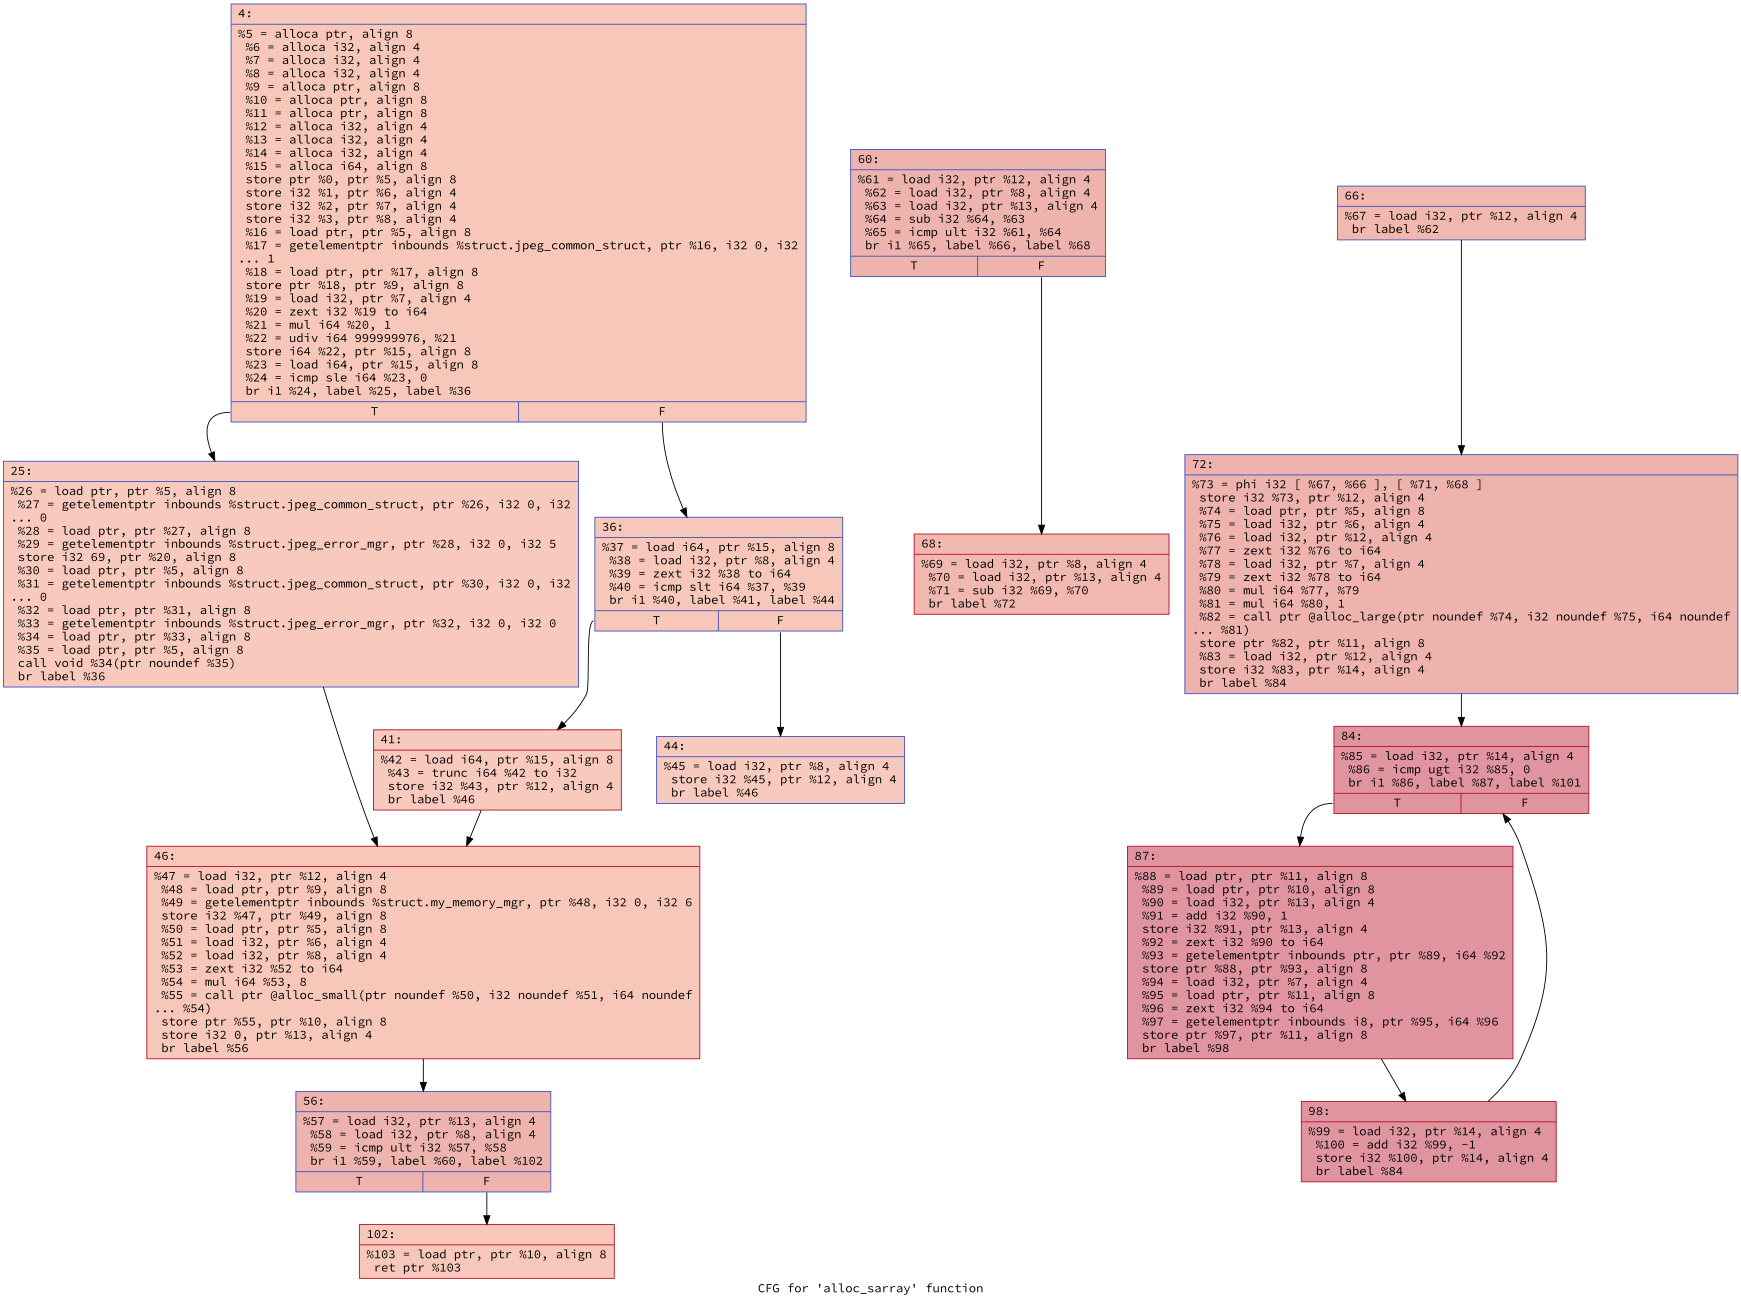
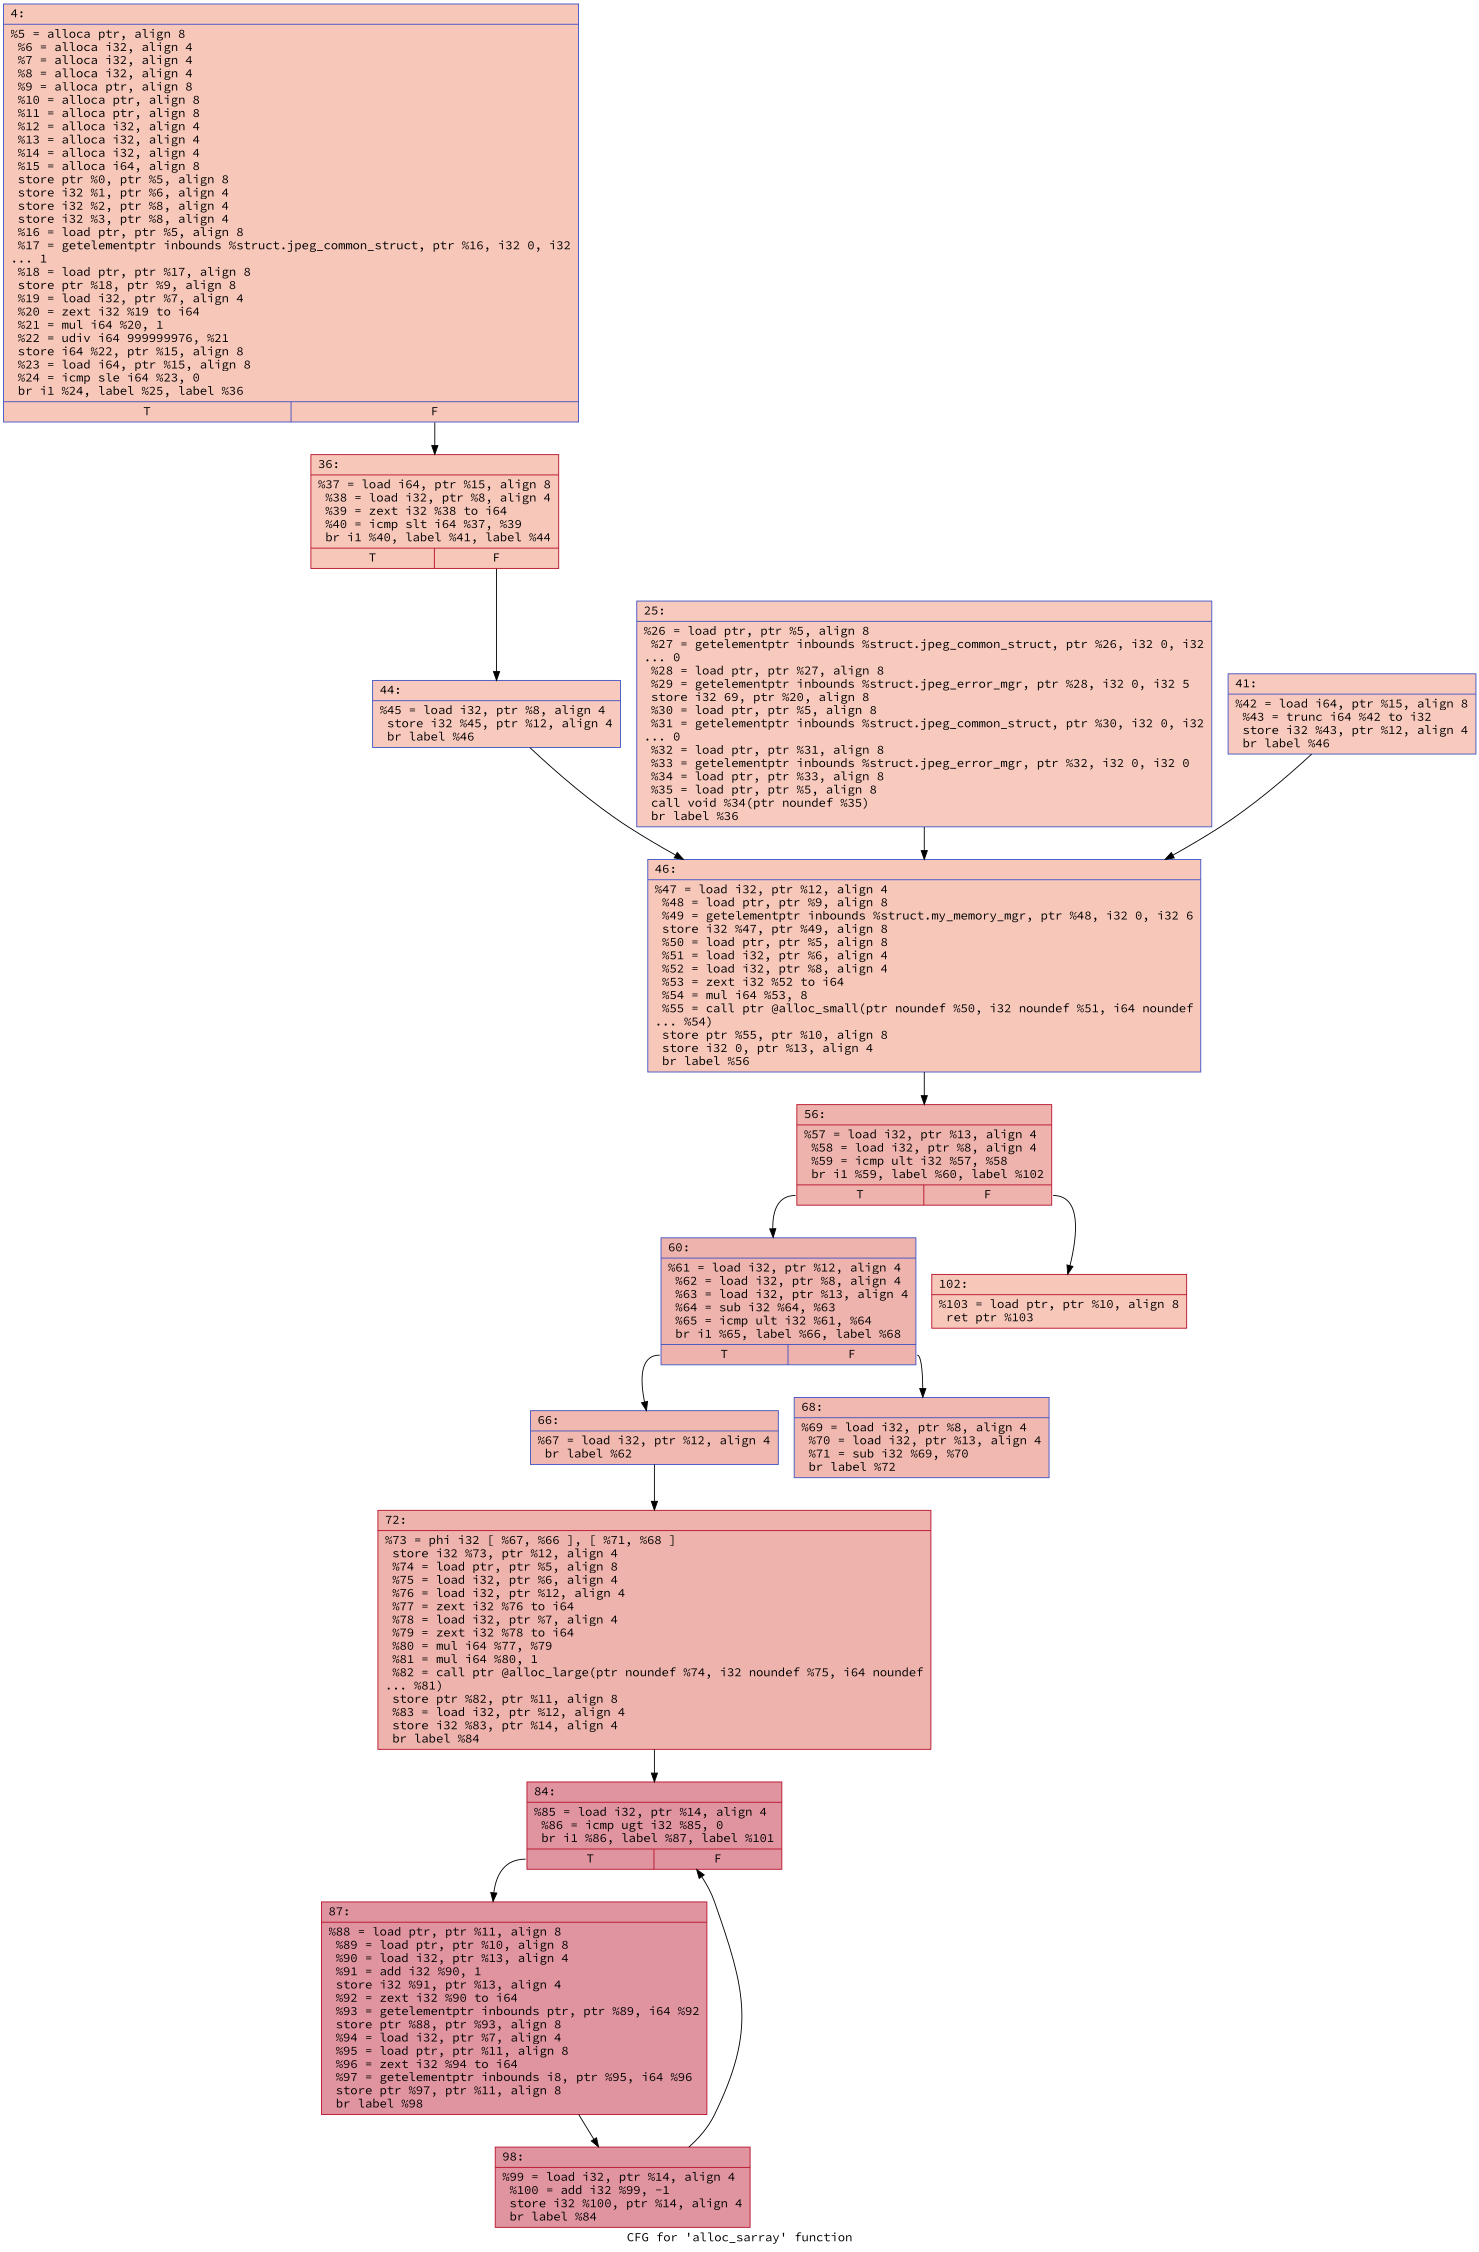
(347, 206) -> (120, 206)
(208, 425) -> none
(719, 574) -> (435, 512)
(1042, 574) -> (922, 1438)
(1461, 574) -> (654, 1630)
(588, 676) -> none
(497, 770) -> (1352, 714)
none -> (599, 806)
(423, 952) -> (924, 966)
(423, 1142) -> (924, 1155)
none -> (777, 1206)
none -> (643, 1374)
